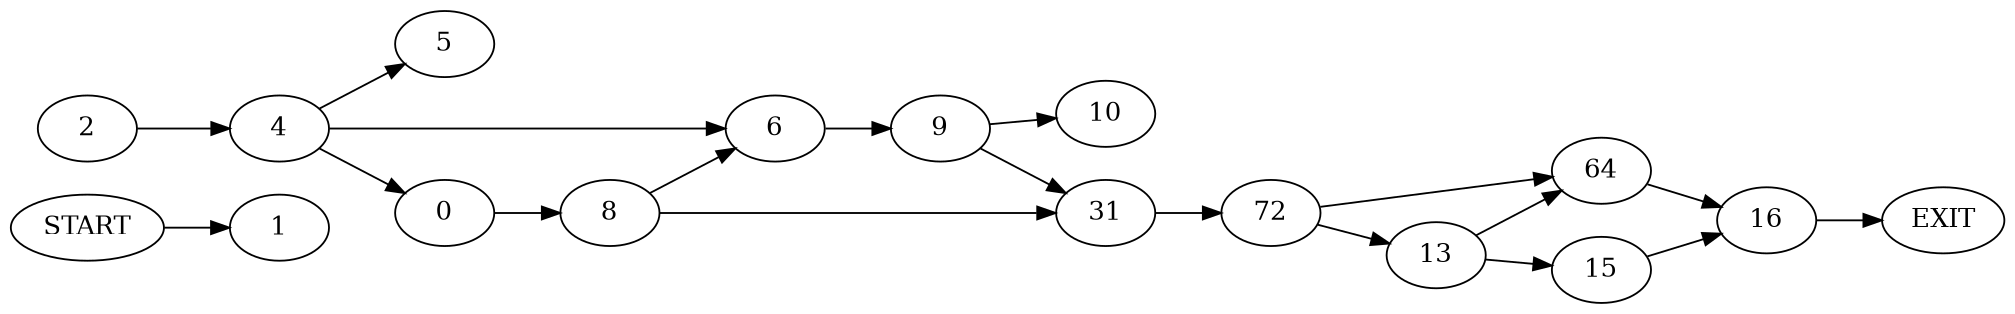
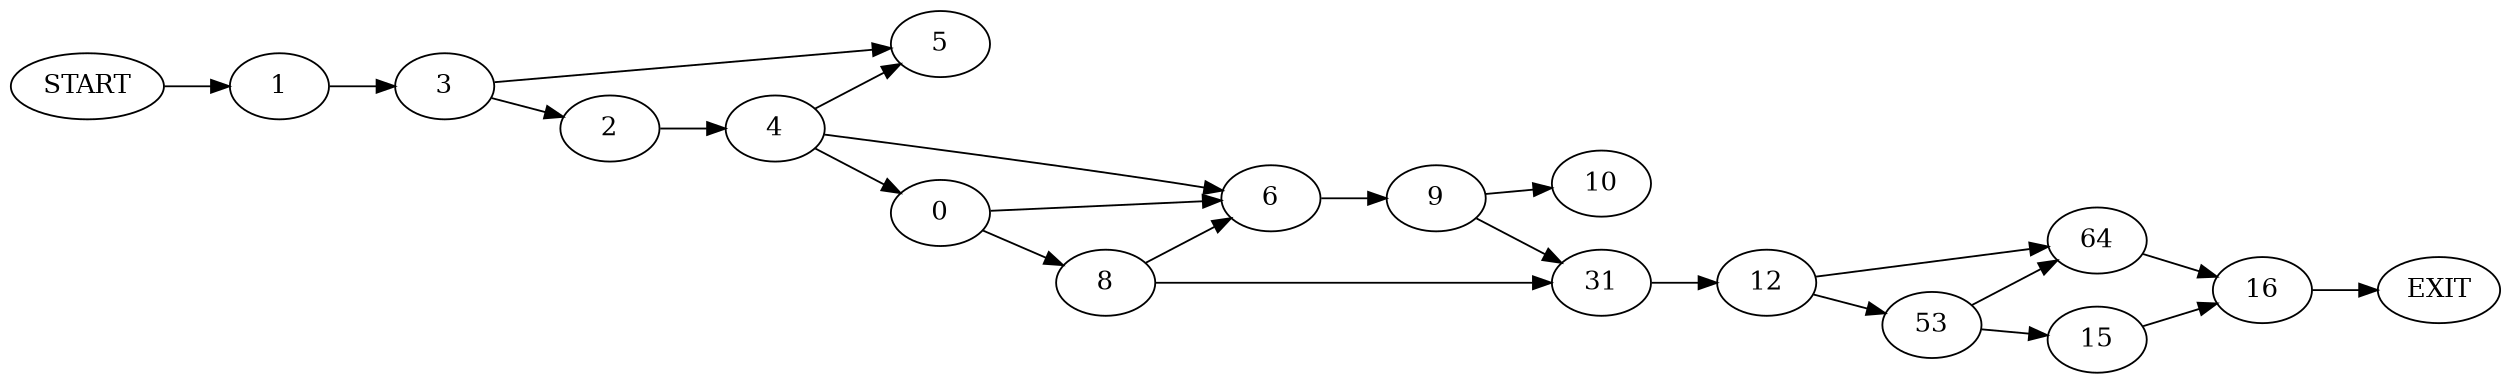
none -> (445, 86)
none -> (1097, 206)
(1271, 213) -> (1767, 283)
(1436, 255) -> (1932, 325)
